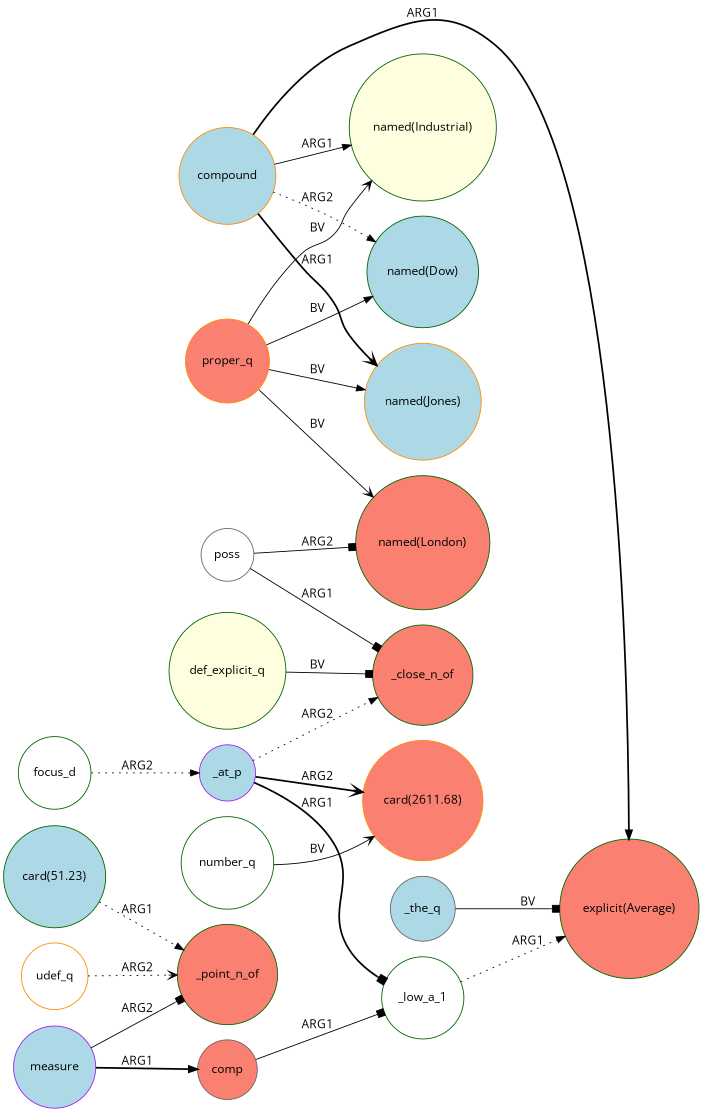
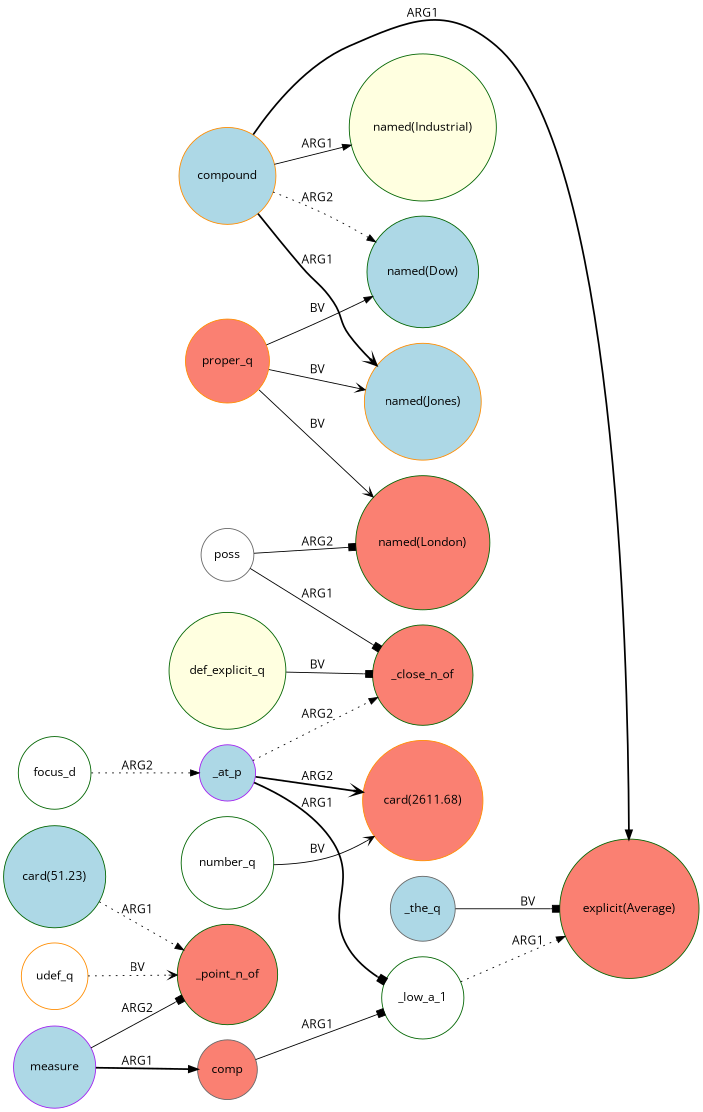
(304, 252) -> none
(313, 379) -> (313, 379)
(137, 968) -> (137, 968)
